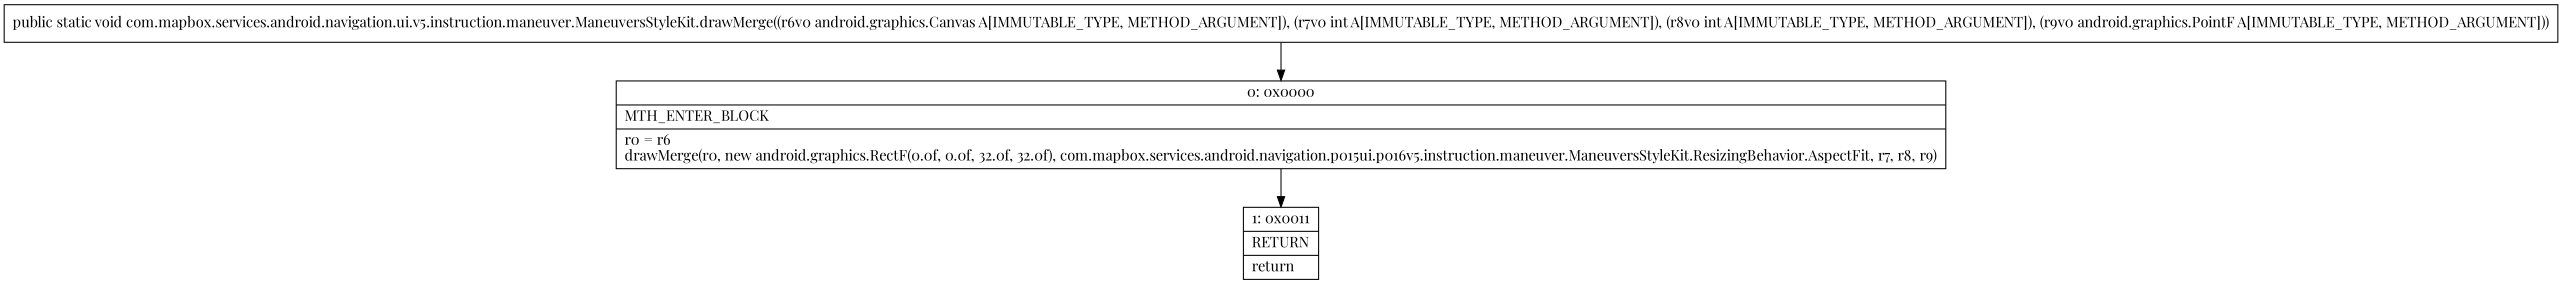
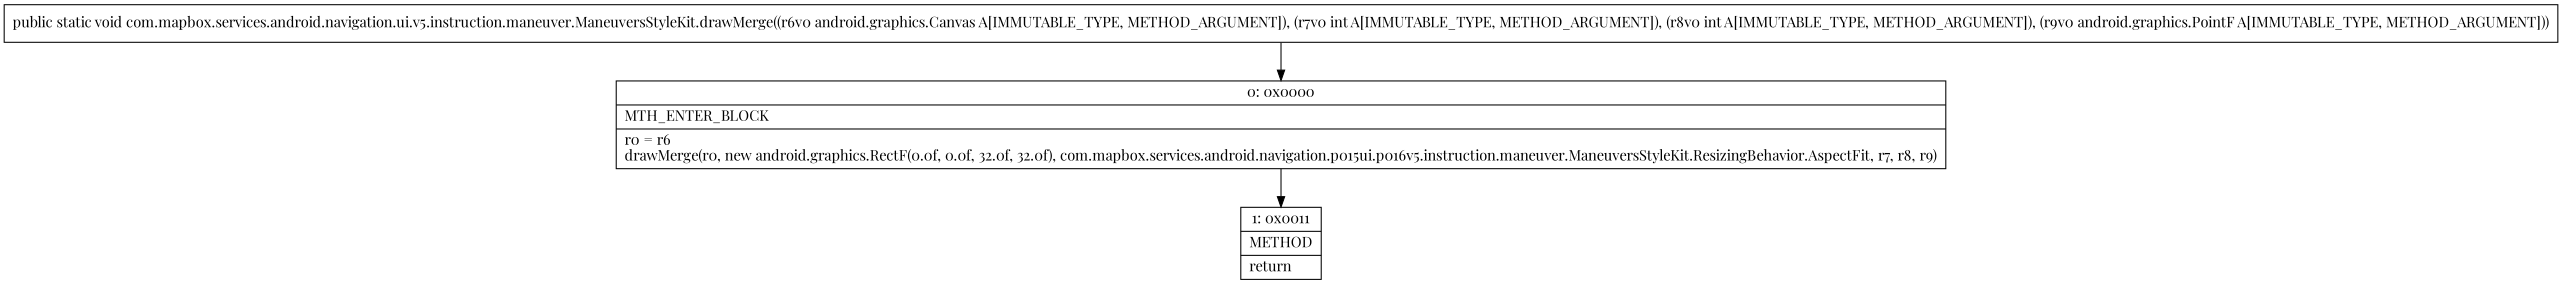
(1280, 243) -> (1281, 243)
